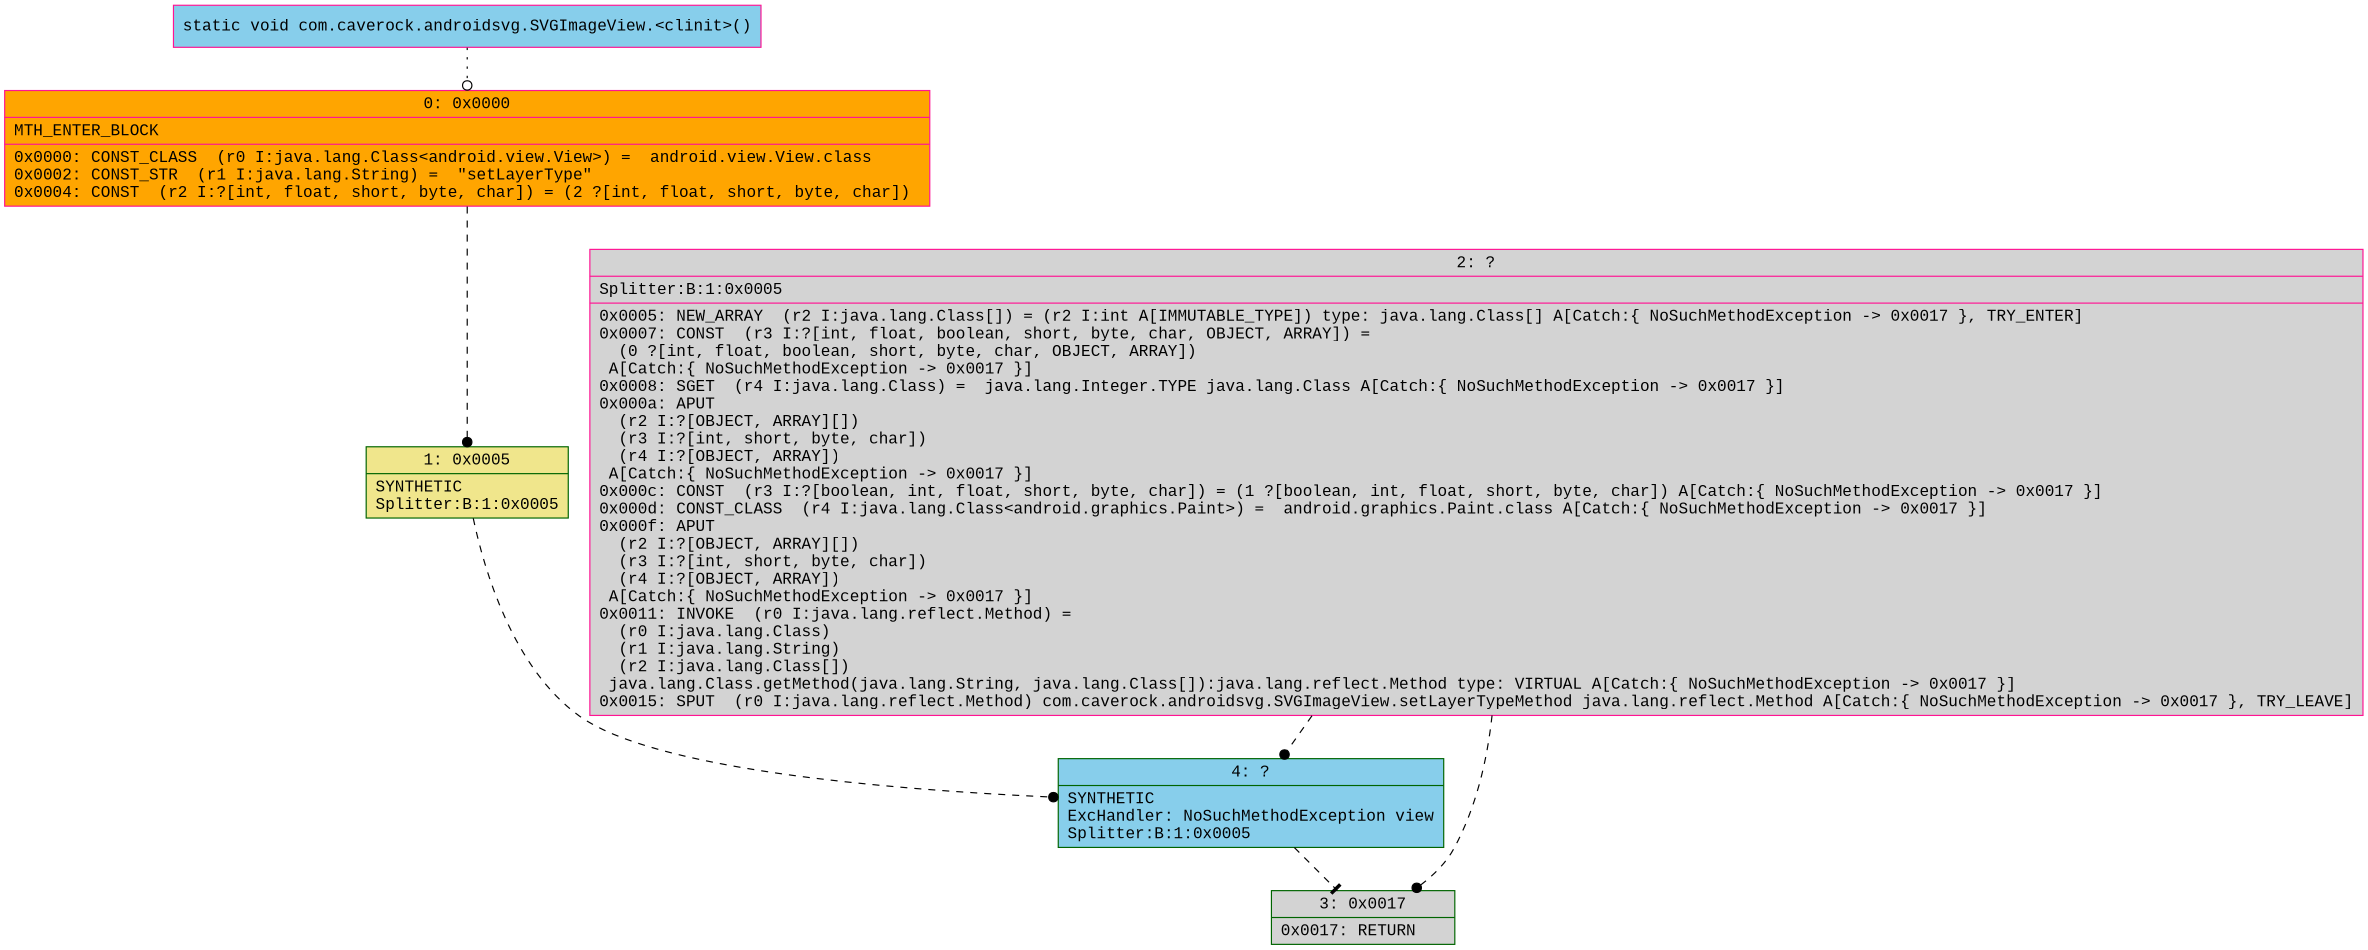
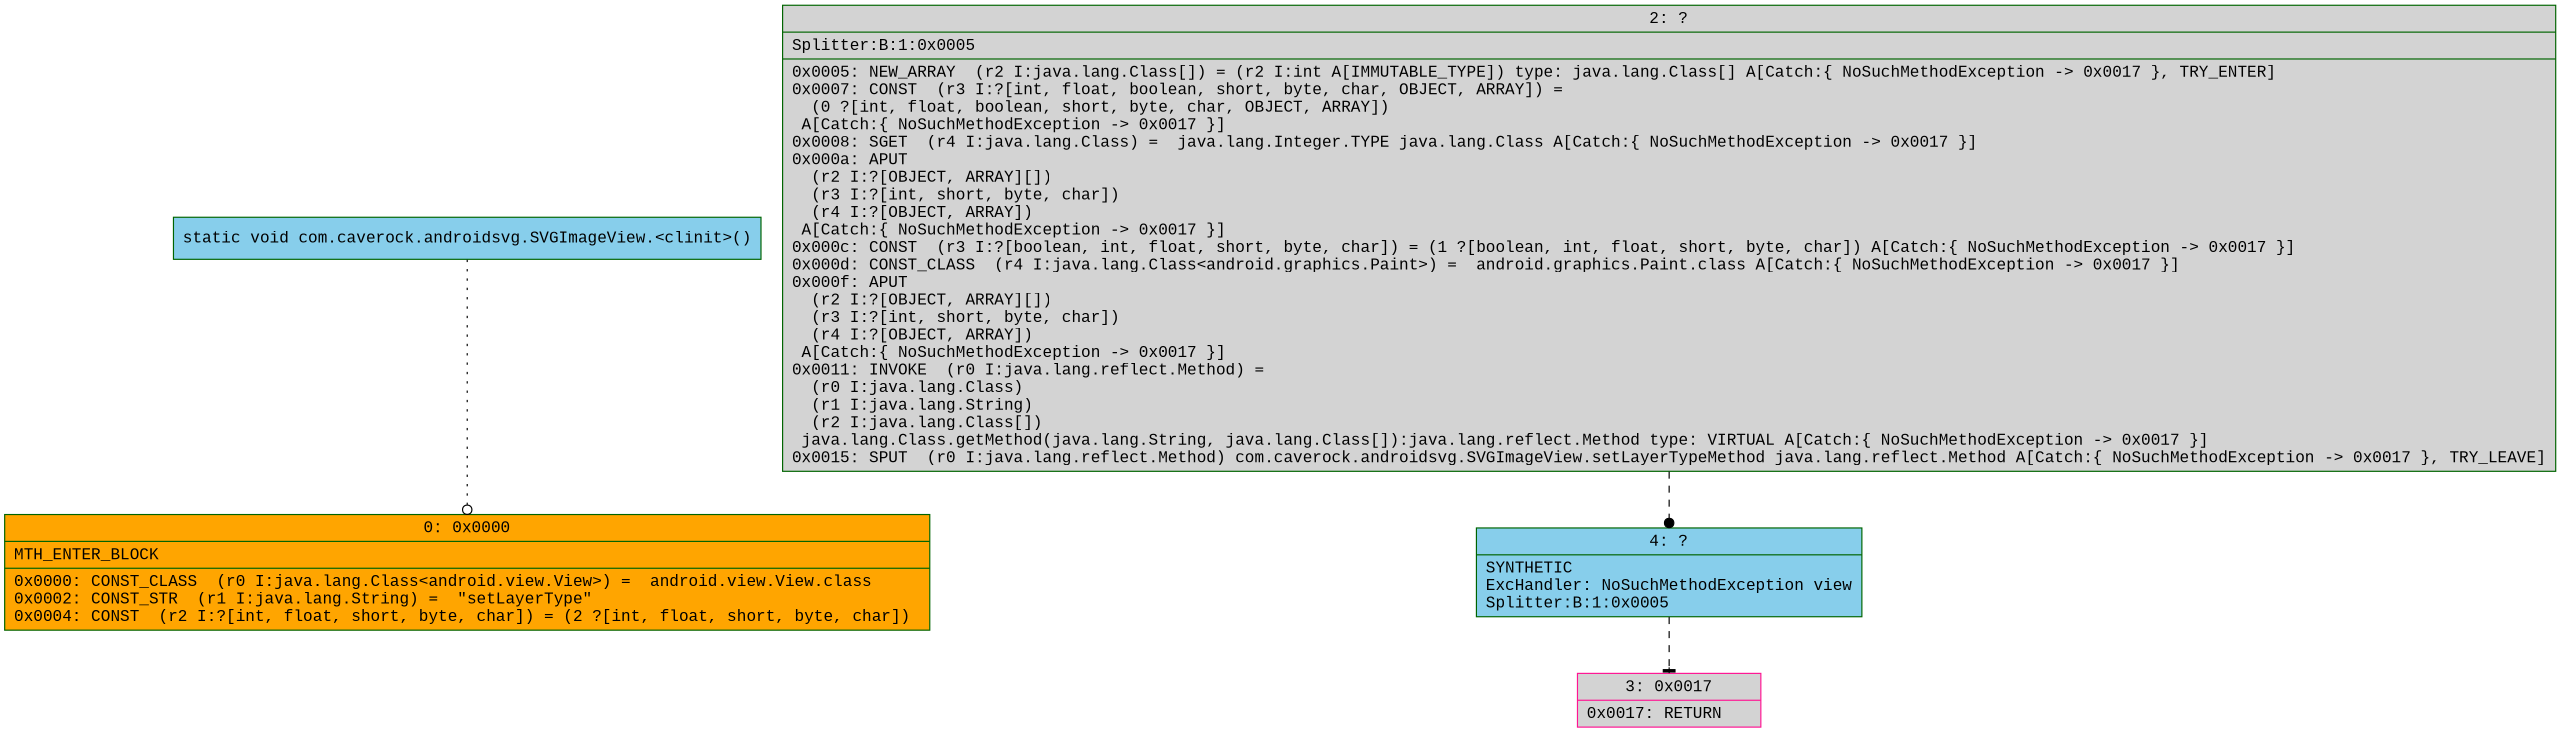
(467, 26) -> (467, 238)
(467, 148) -> (467, 572)
(467, 482) -> none
(1476, 482) -> (1669, 238)
(1472, 807) -> none
(1363, 918) -> (1669, 700)
